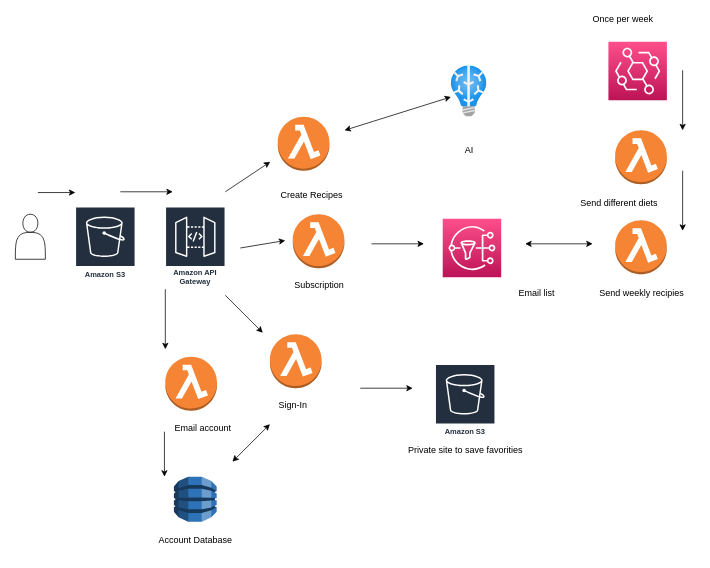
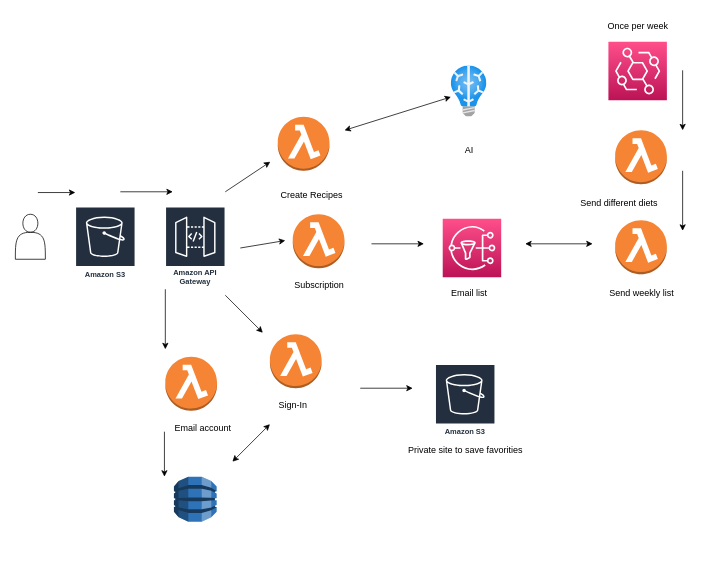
(623, 19) -> (638, 27)
(537, 293) -> (469, 293)
(642, 293) -> (642, 293)
(195, 540) -> none
